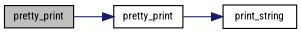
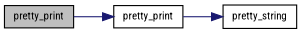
(260, 17) -> (260, 17)
